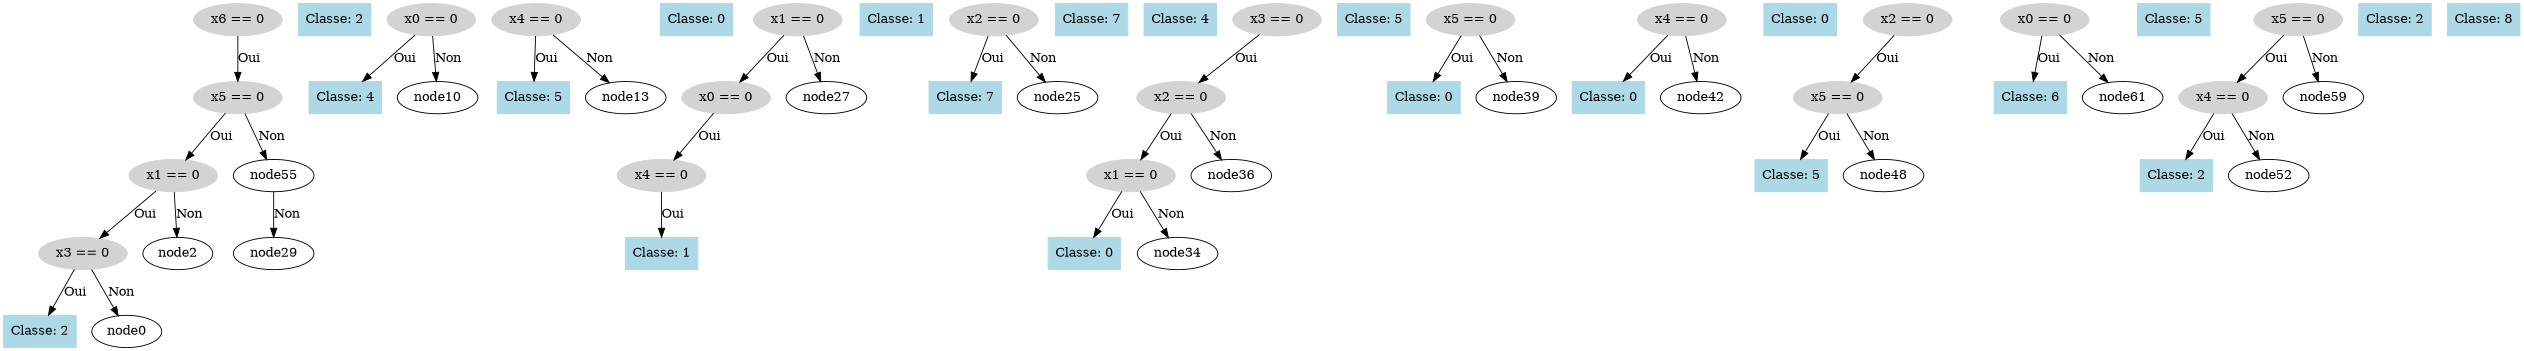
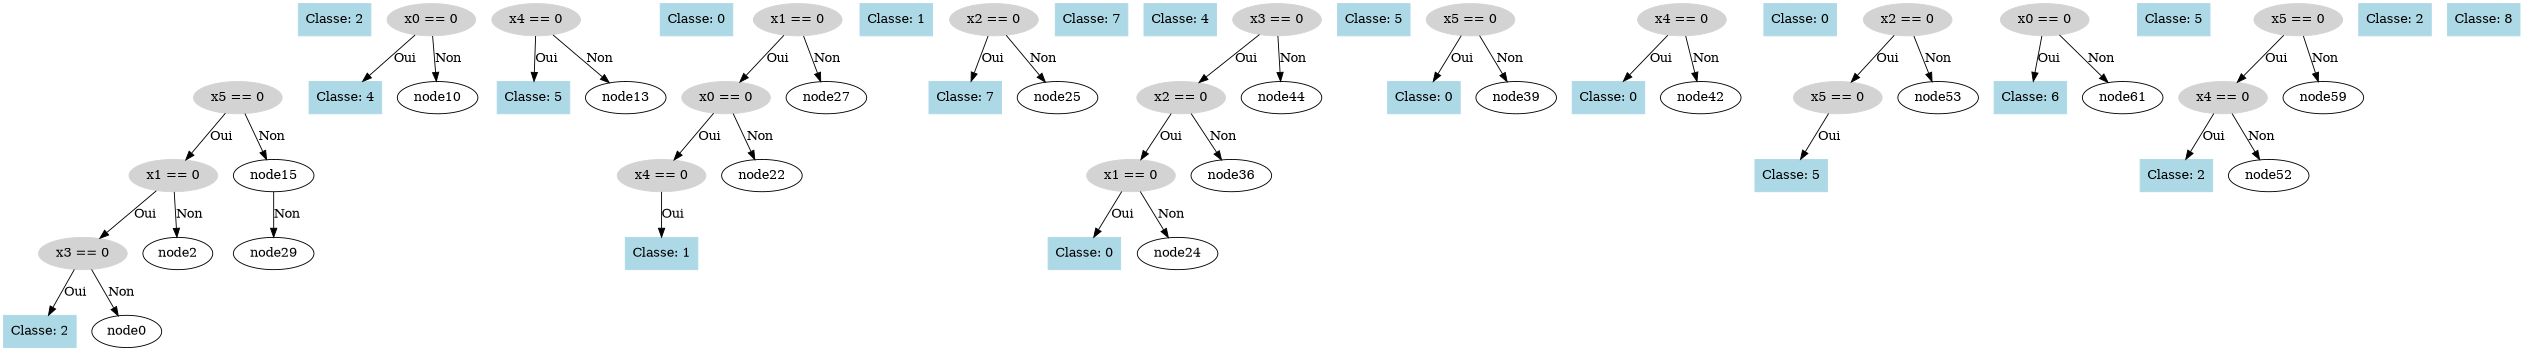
(238, 20) -> none
none -> (1281, 98)
none -> (1938, 98)
(274, 176) -> (274, 176)
none -> (762, 176)
(1883, 176) -> none
(1178, 254) -> (1178, 254)
